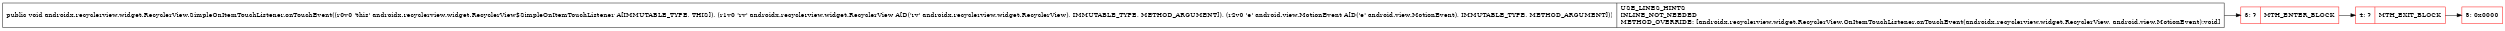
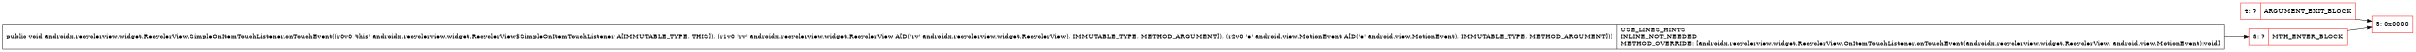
(2345, 15) -> (2357, 29)
(2410, 15) -> (2308, 11)
